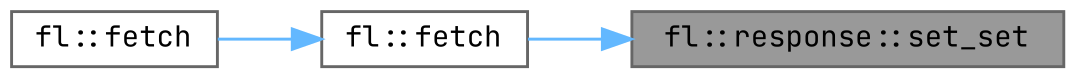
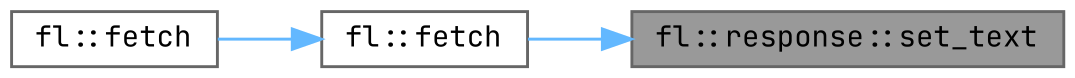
(848, 39) -> (848, 39)
